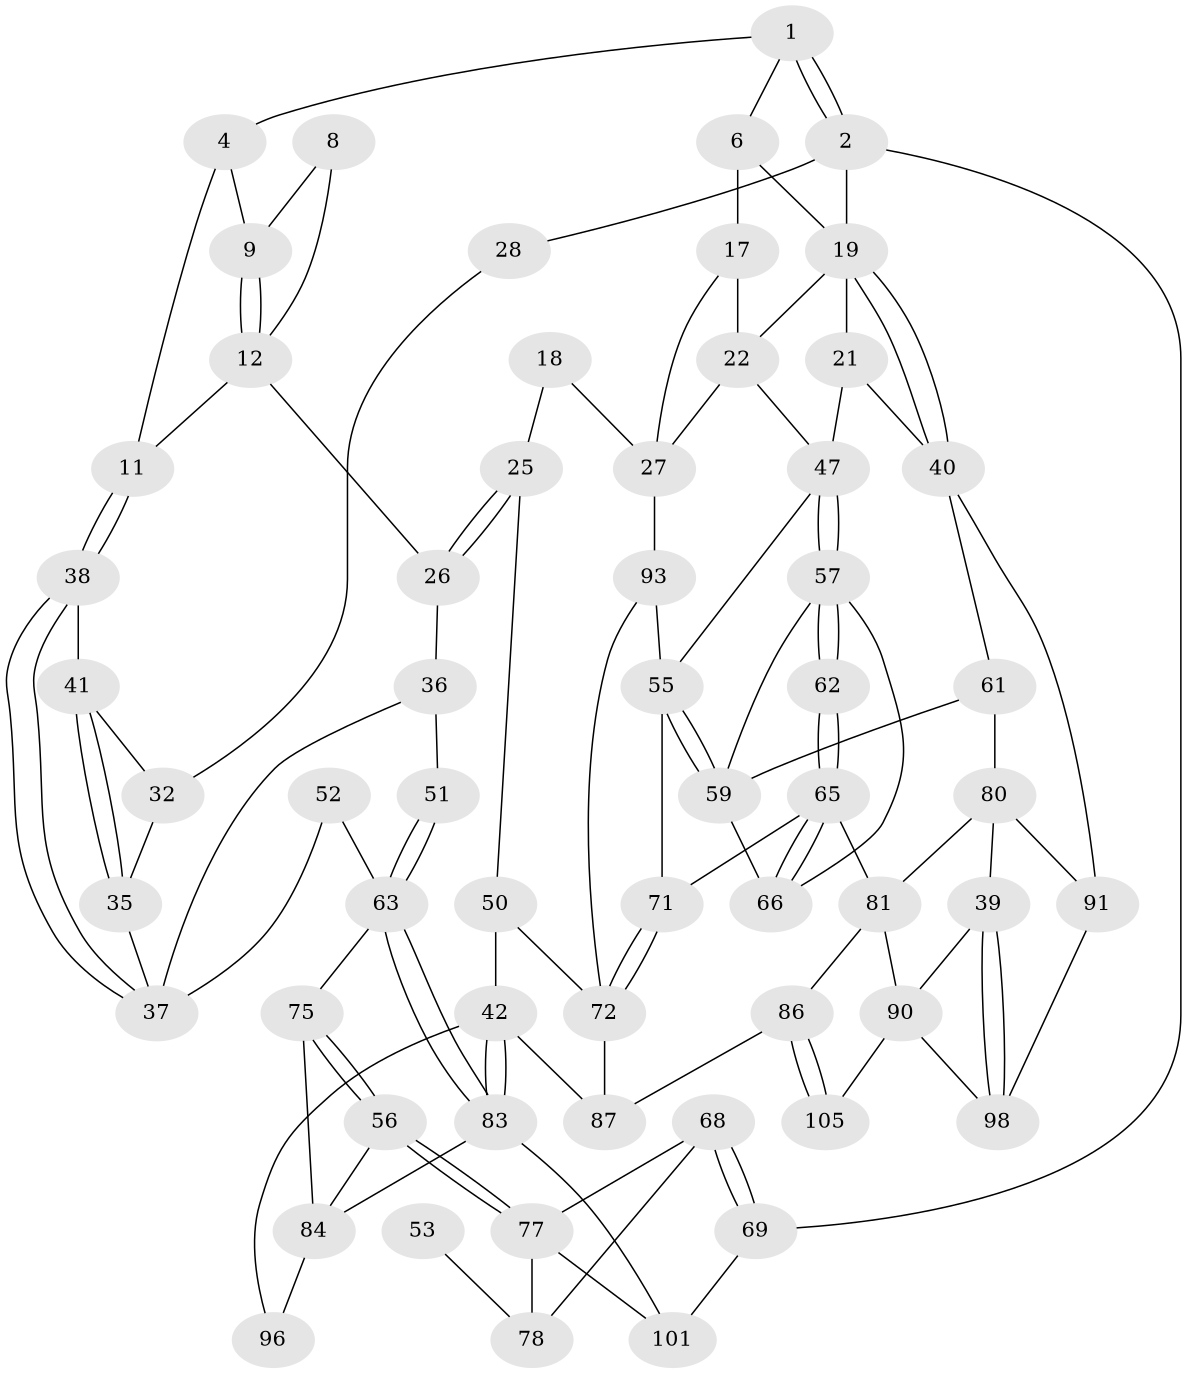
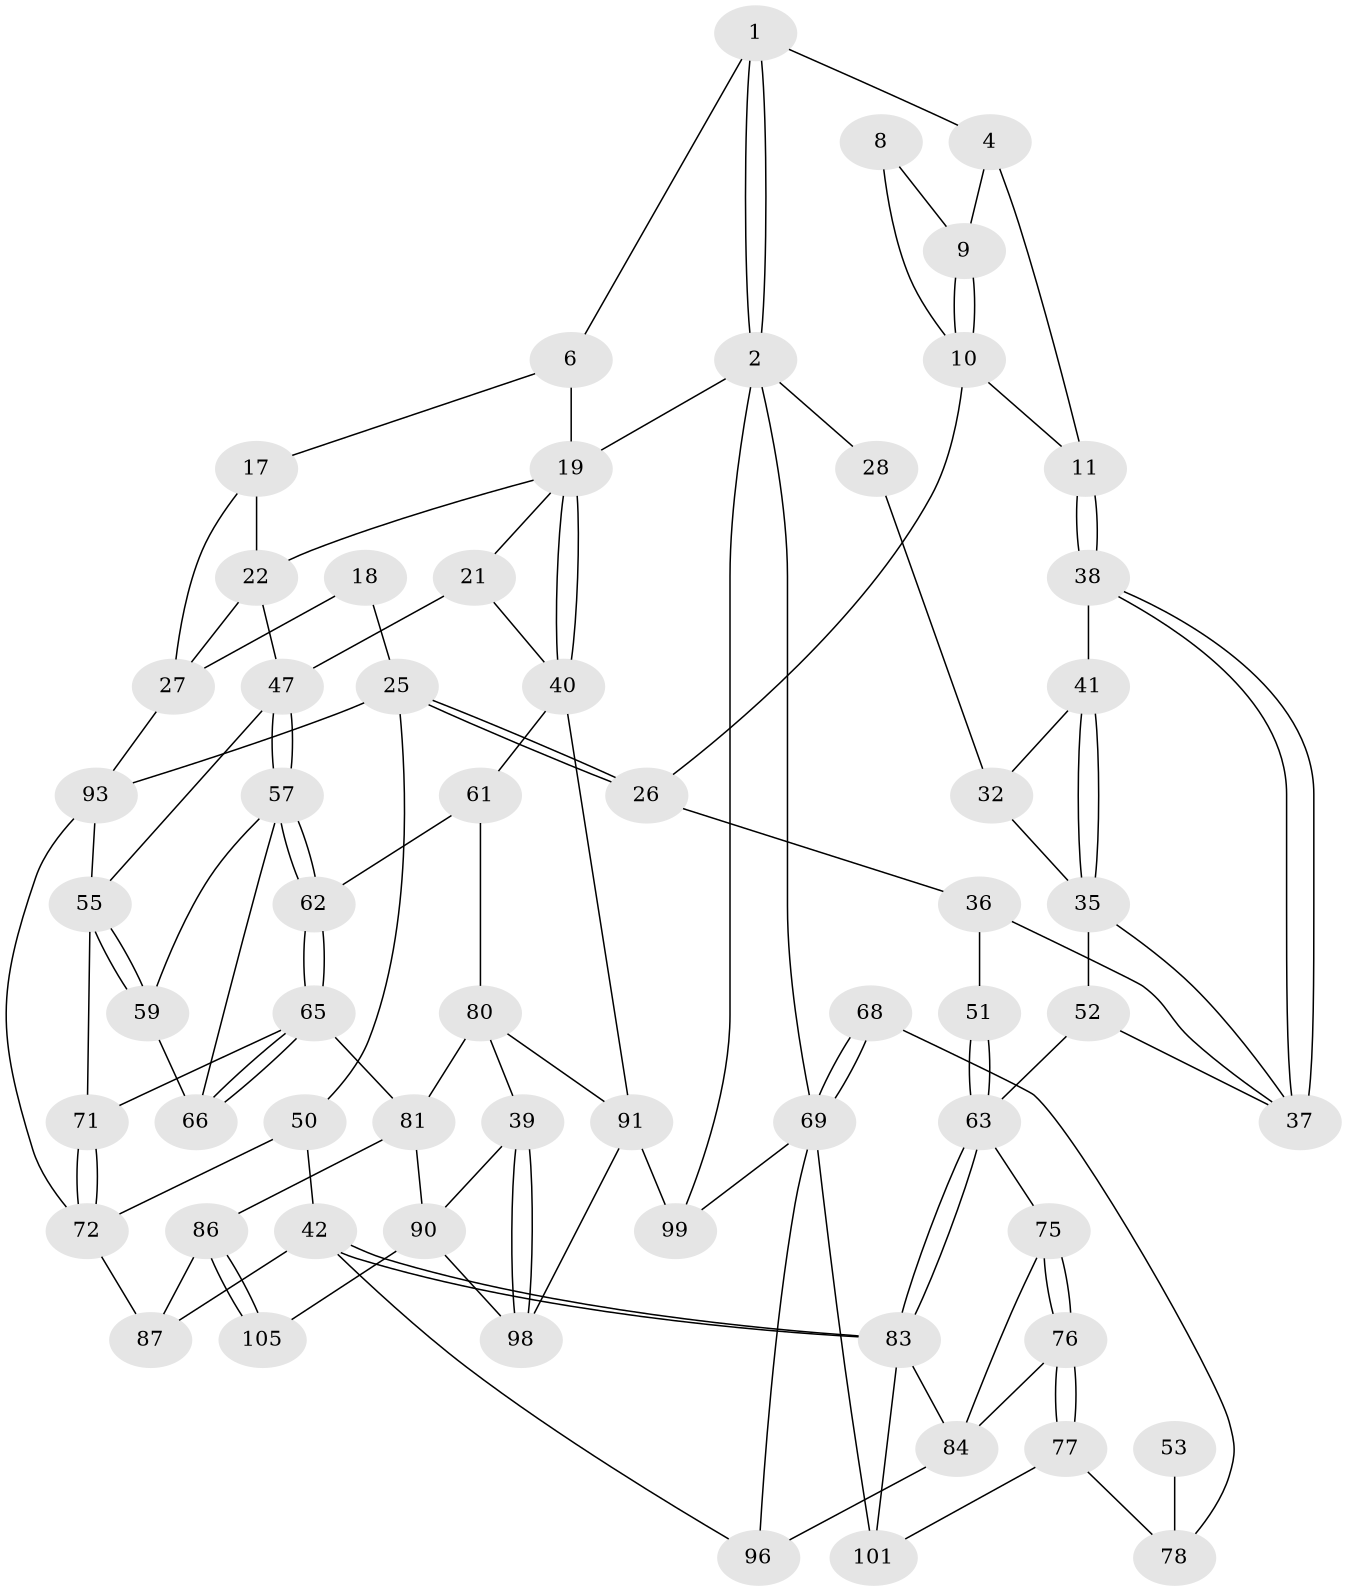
(251, 360) -> (964, 360)
(854, 737) -> (394, 852)
none -> (249, 745)
none -> (1088, 948)
(385, 1122) -> (1066, 1340)
(623, 1177) -> none
none -> (676, 1231)
none -> (775, 1349)
